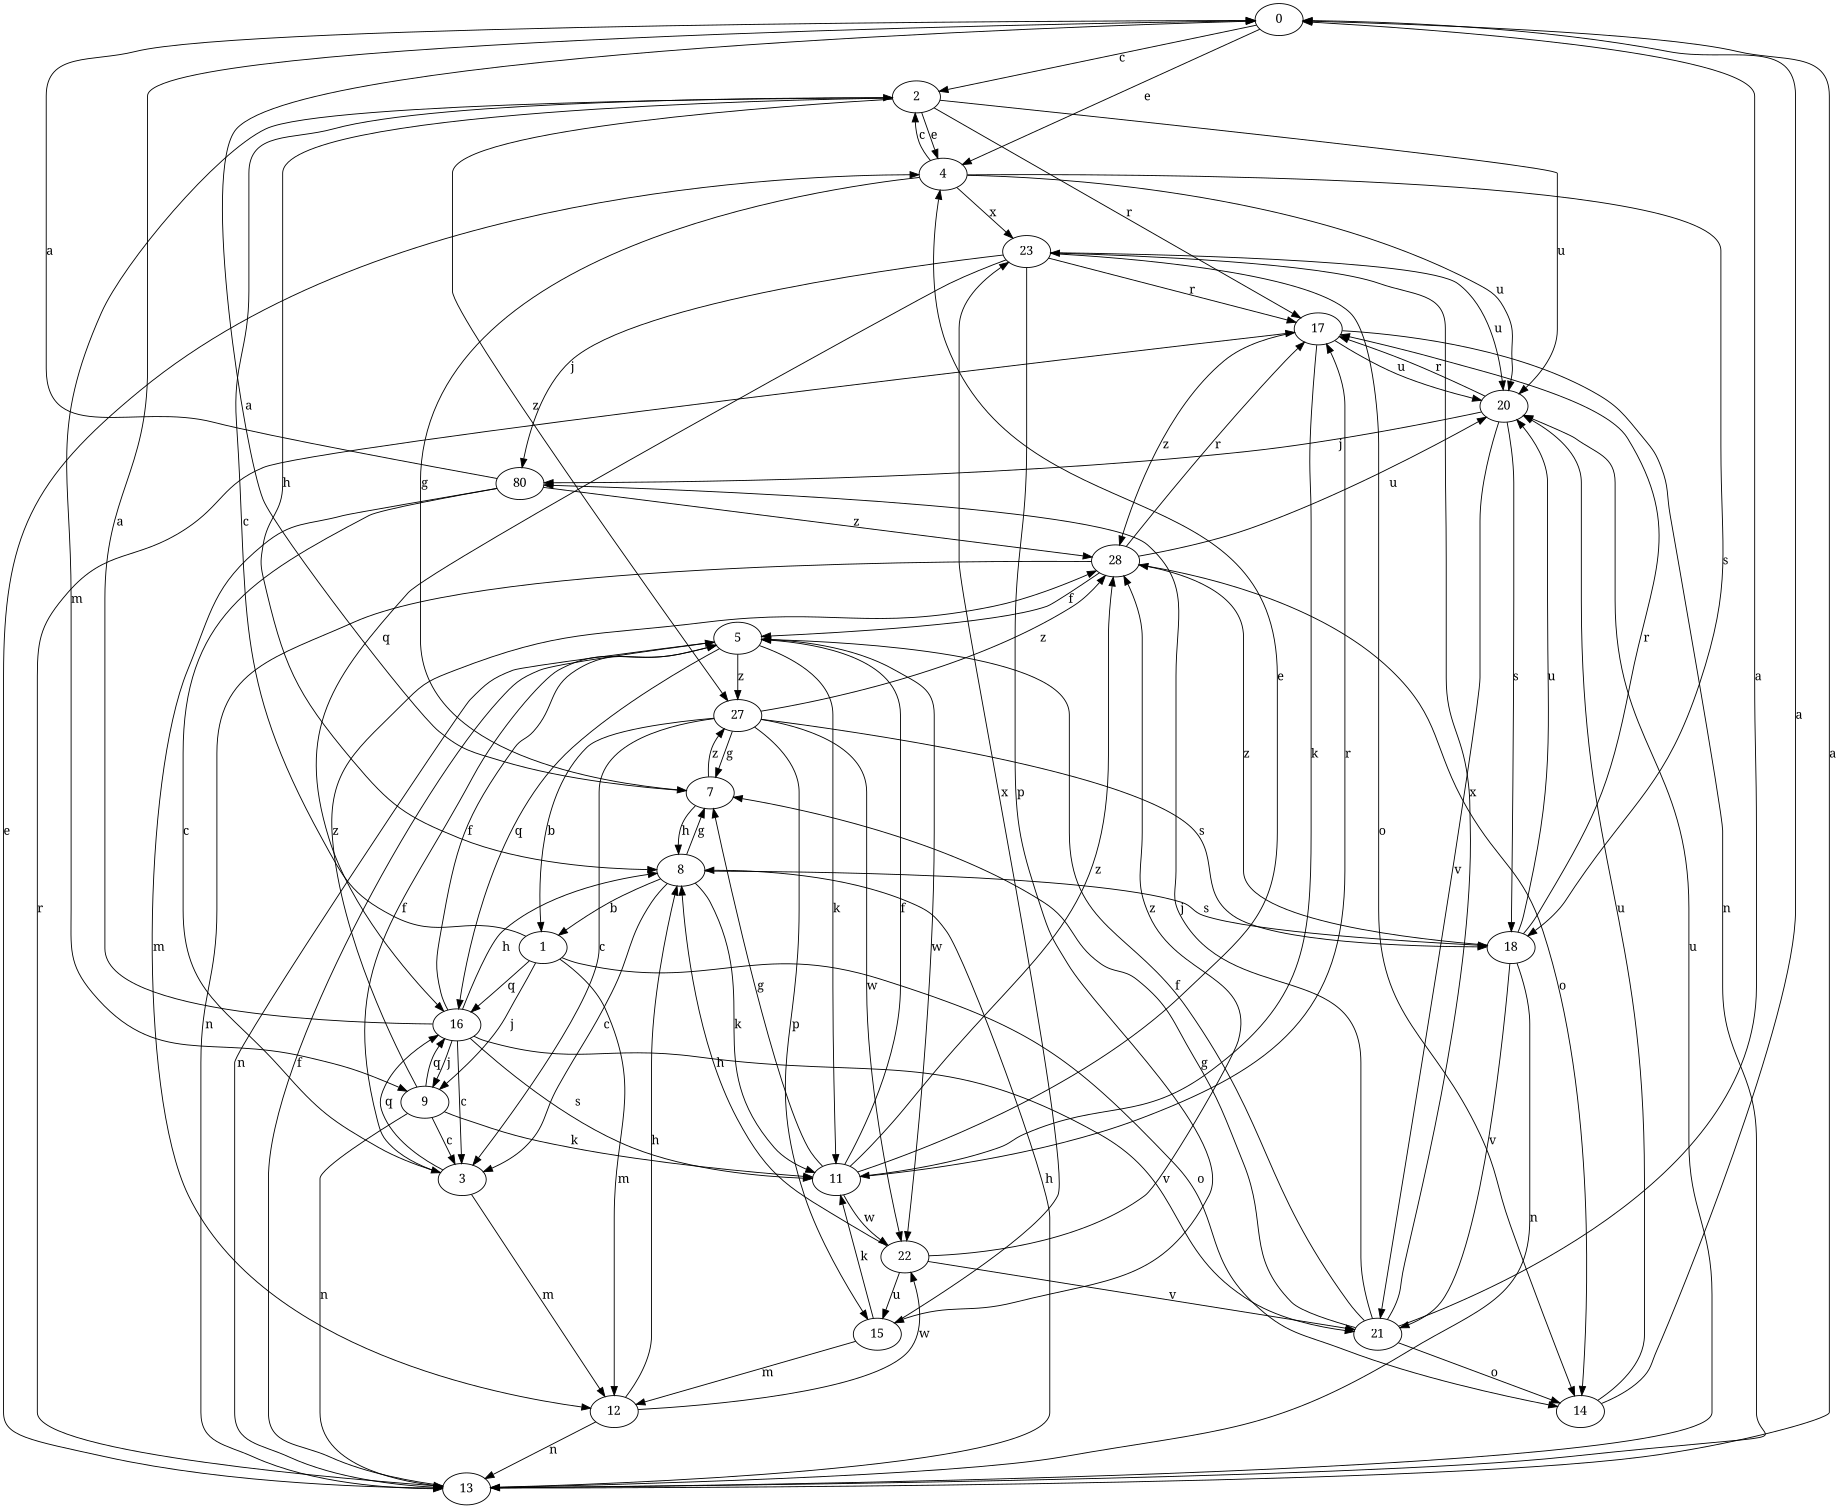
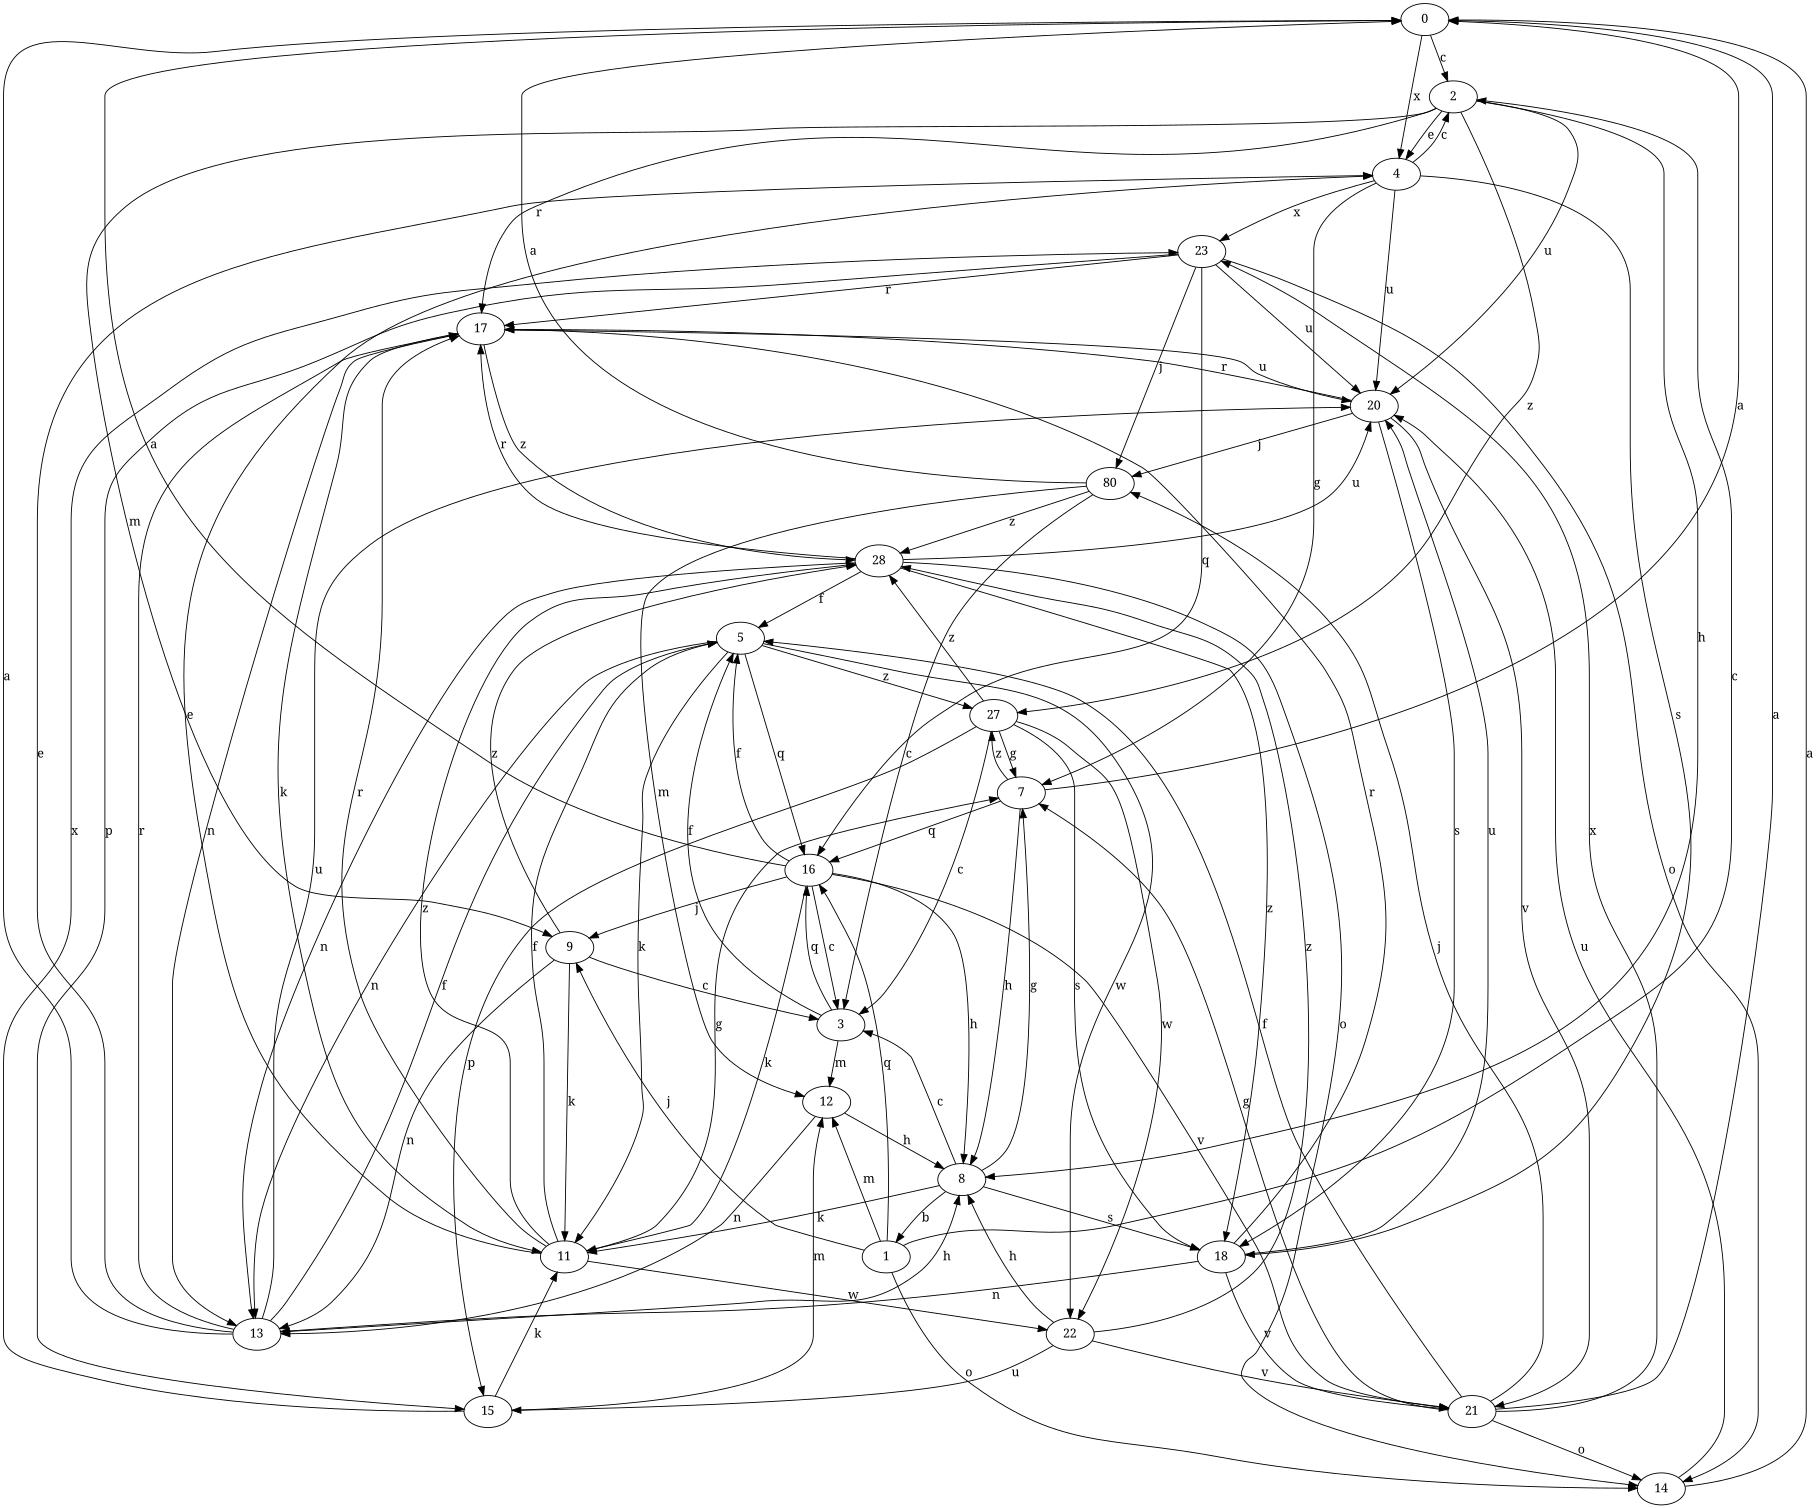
(1148, 97) -> (1417, 97)
(575, 762) -> none
(1244, 822) -> (1263, 777)
(430, 1065) -> (919, 830)
(578, 1102) -> (768, 1064)
(813, 1389) -> none
